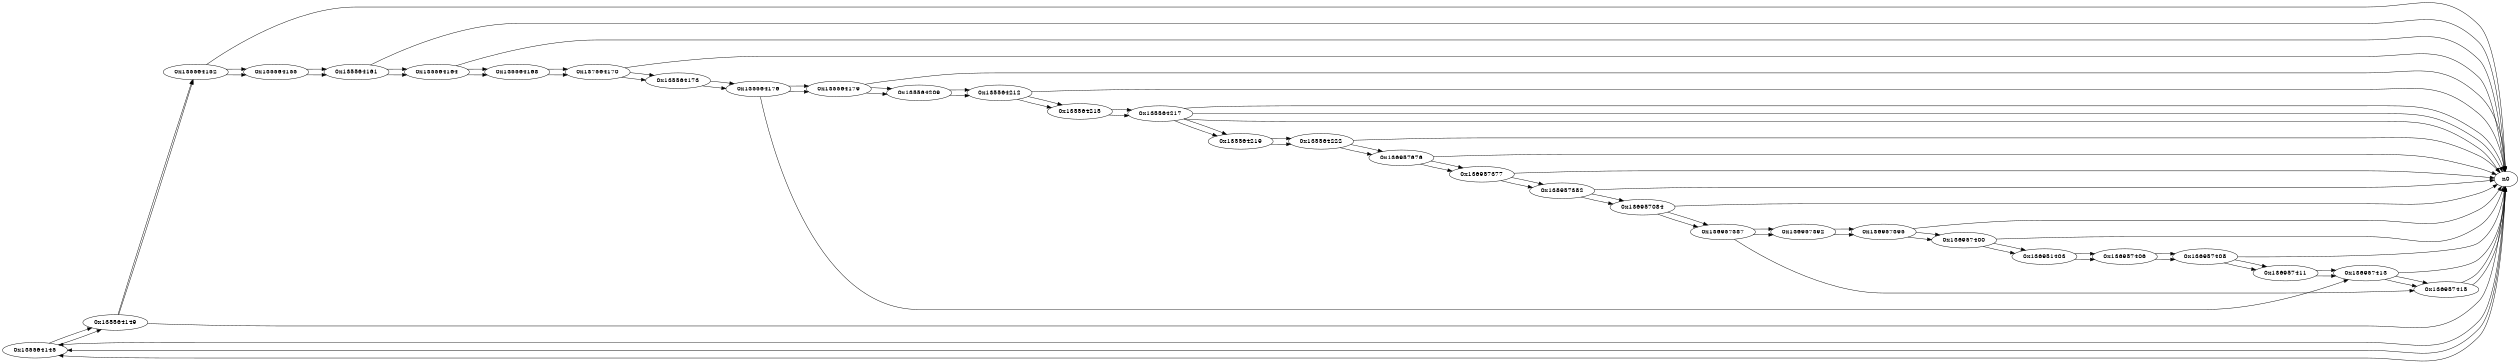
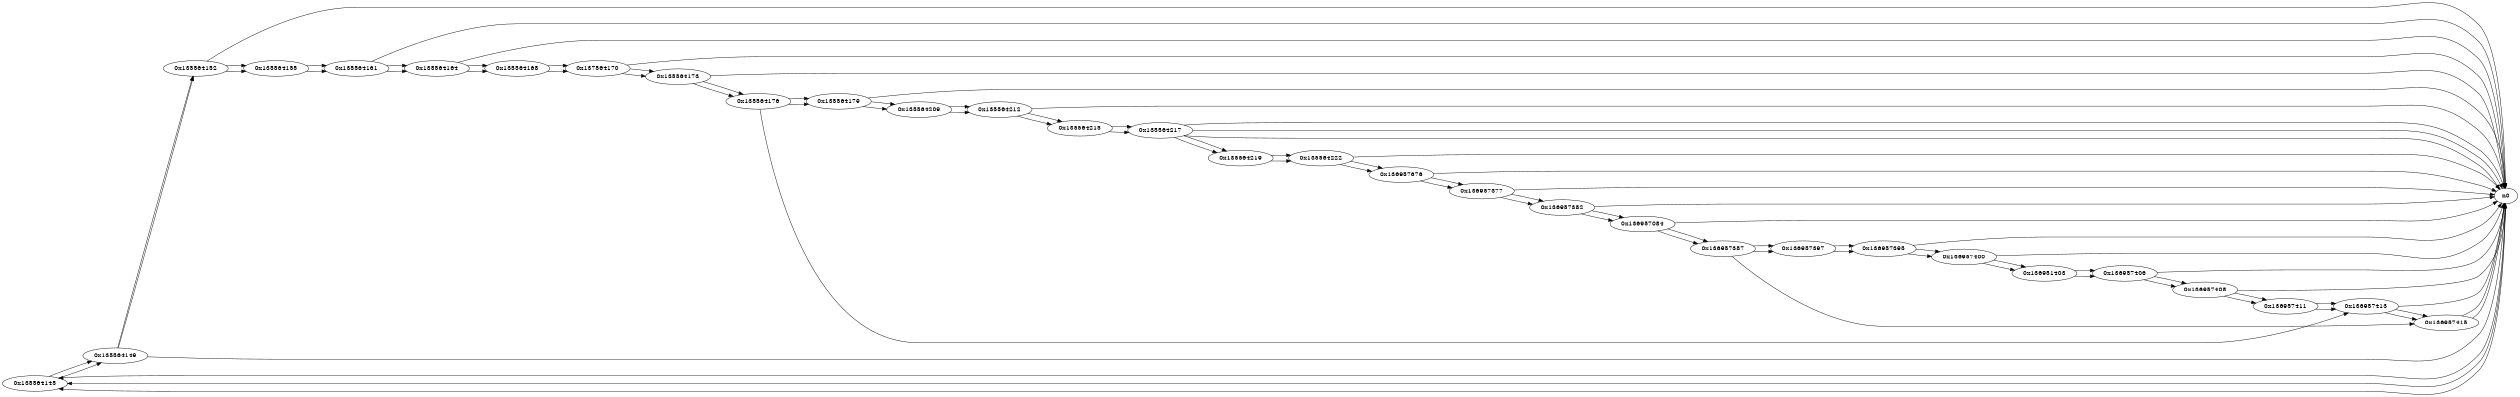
none -> (1645, 73)
(1562, 191) -> (1562, 208)
(1803, 232) -> (1803, 249)
none -> (2348, 270)
